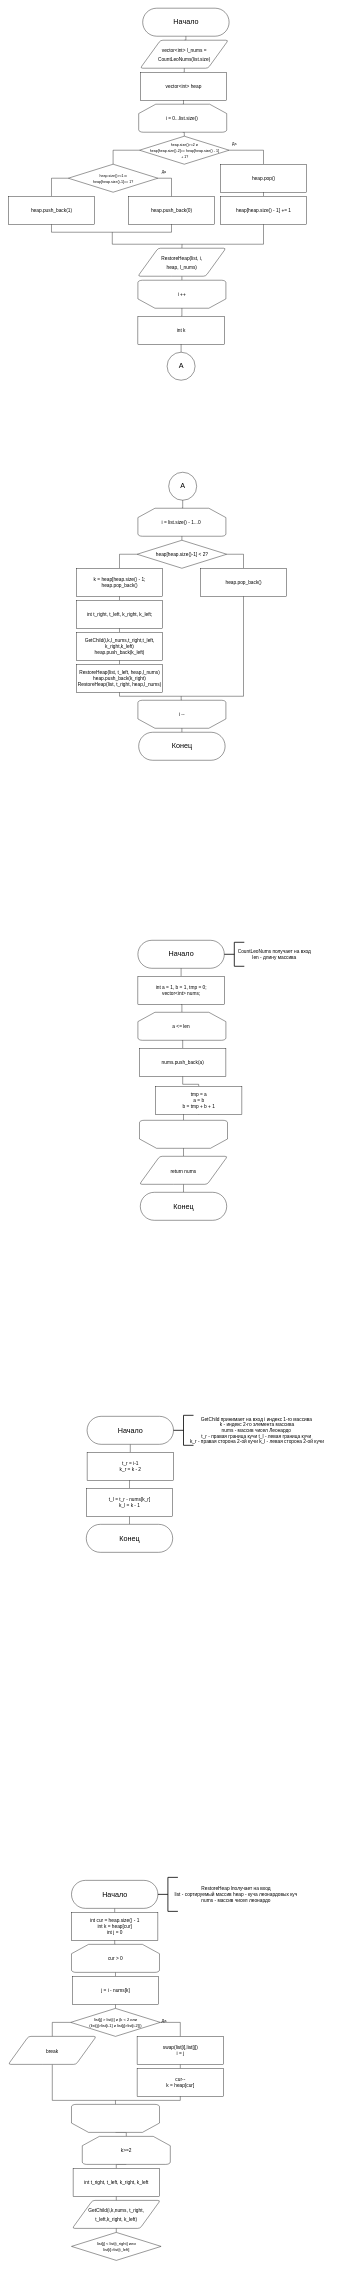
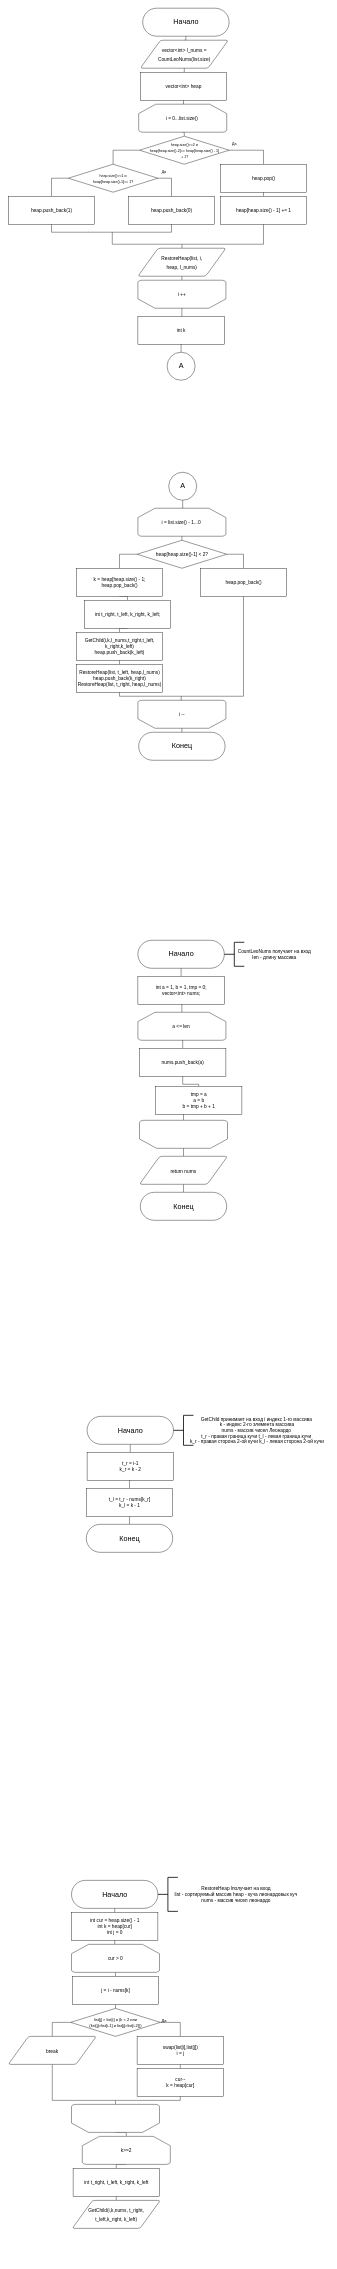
(119, 614) -> (127, 614)
(116, 2230) -> none
(116, 2246) -> none
